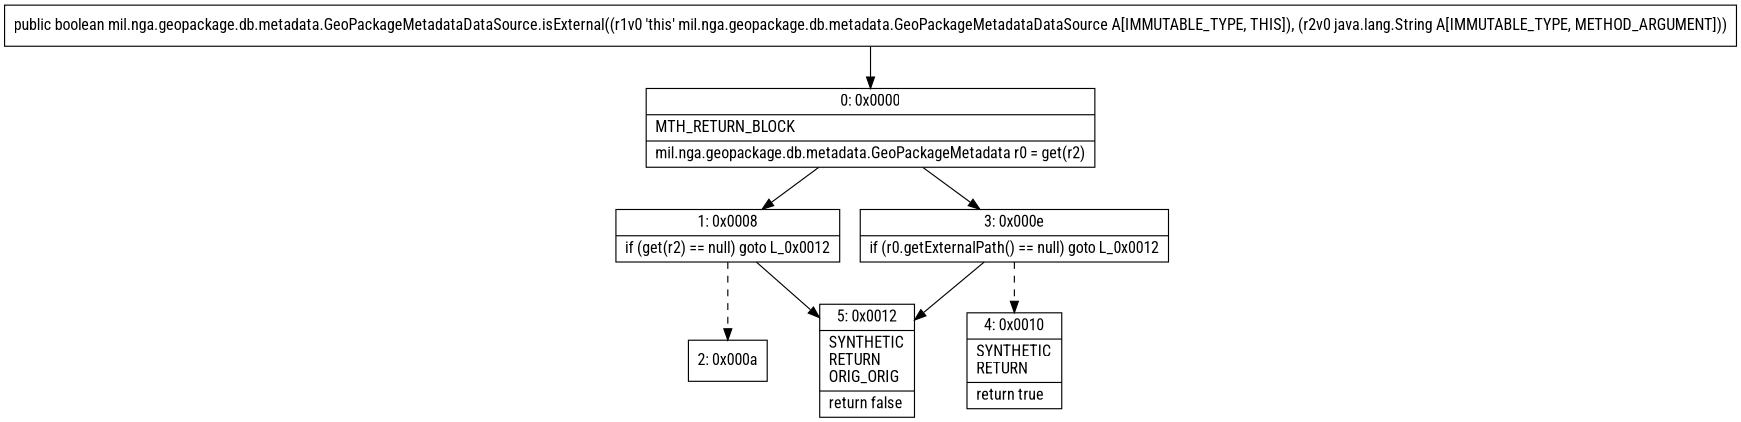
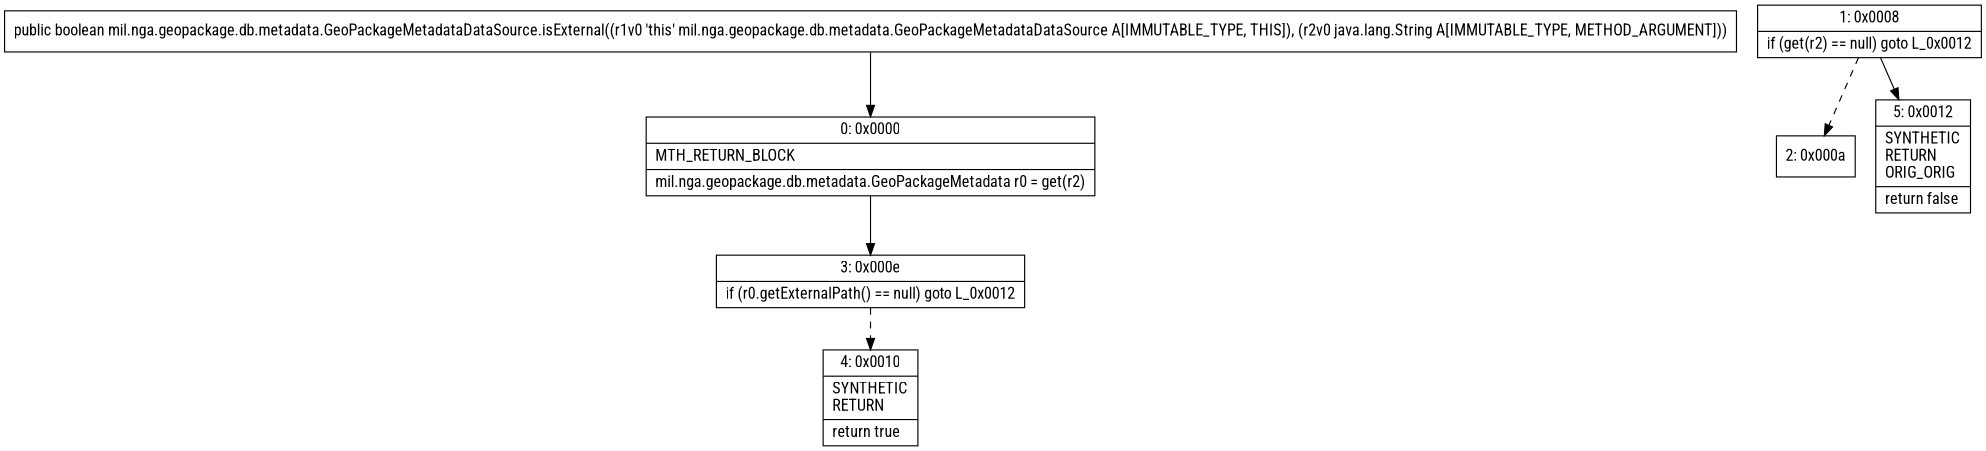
(795, 185) -> none
(954, 287) -> none
